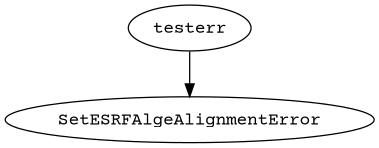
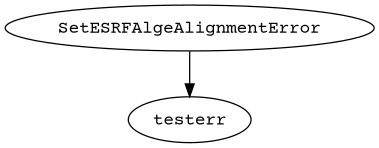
(190, 68) -> (190, 68)
